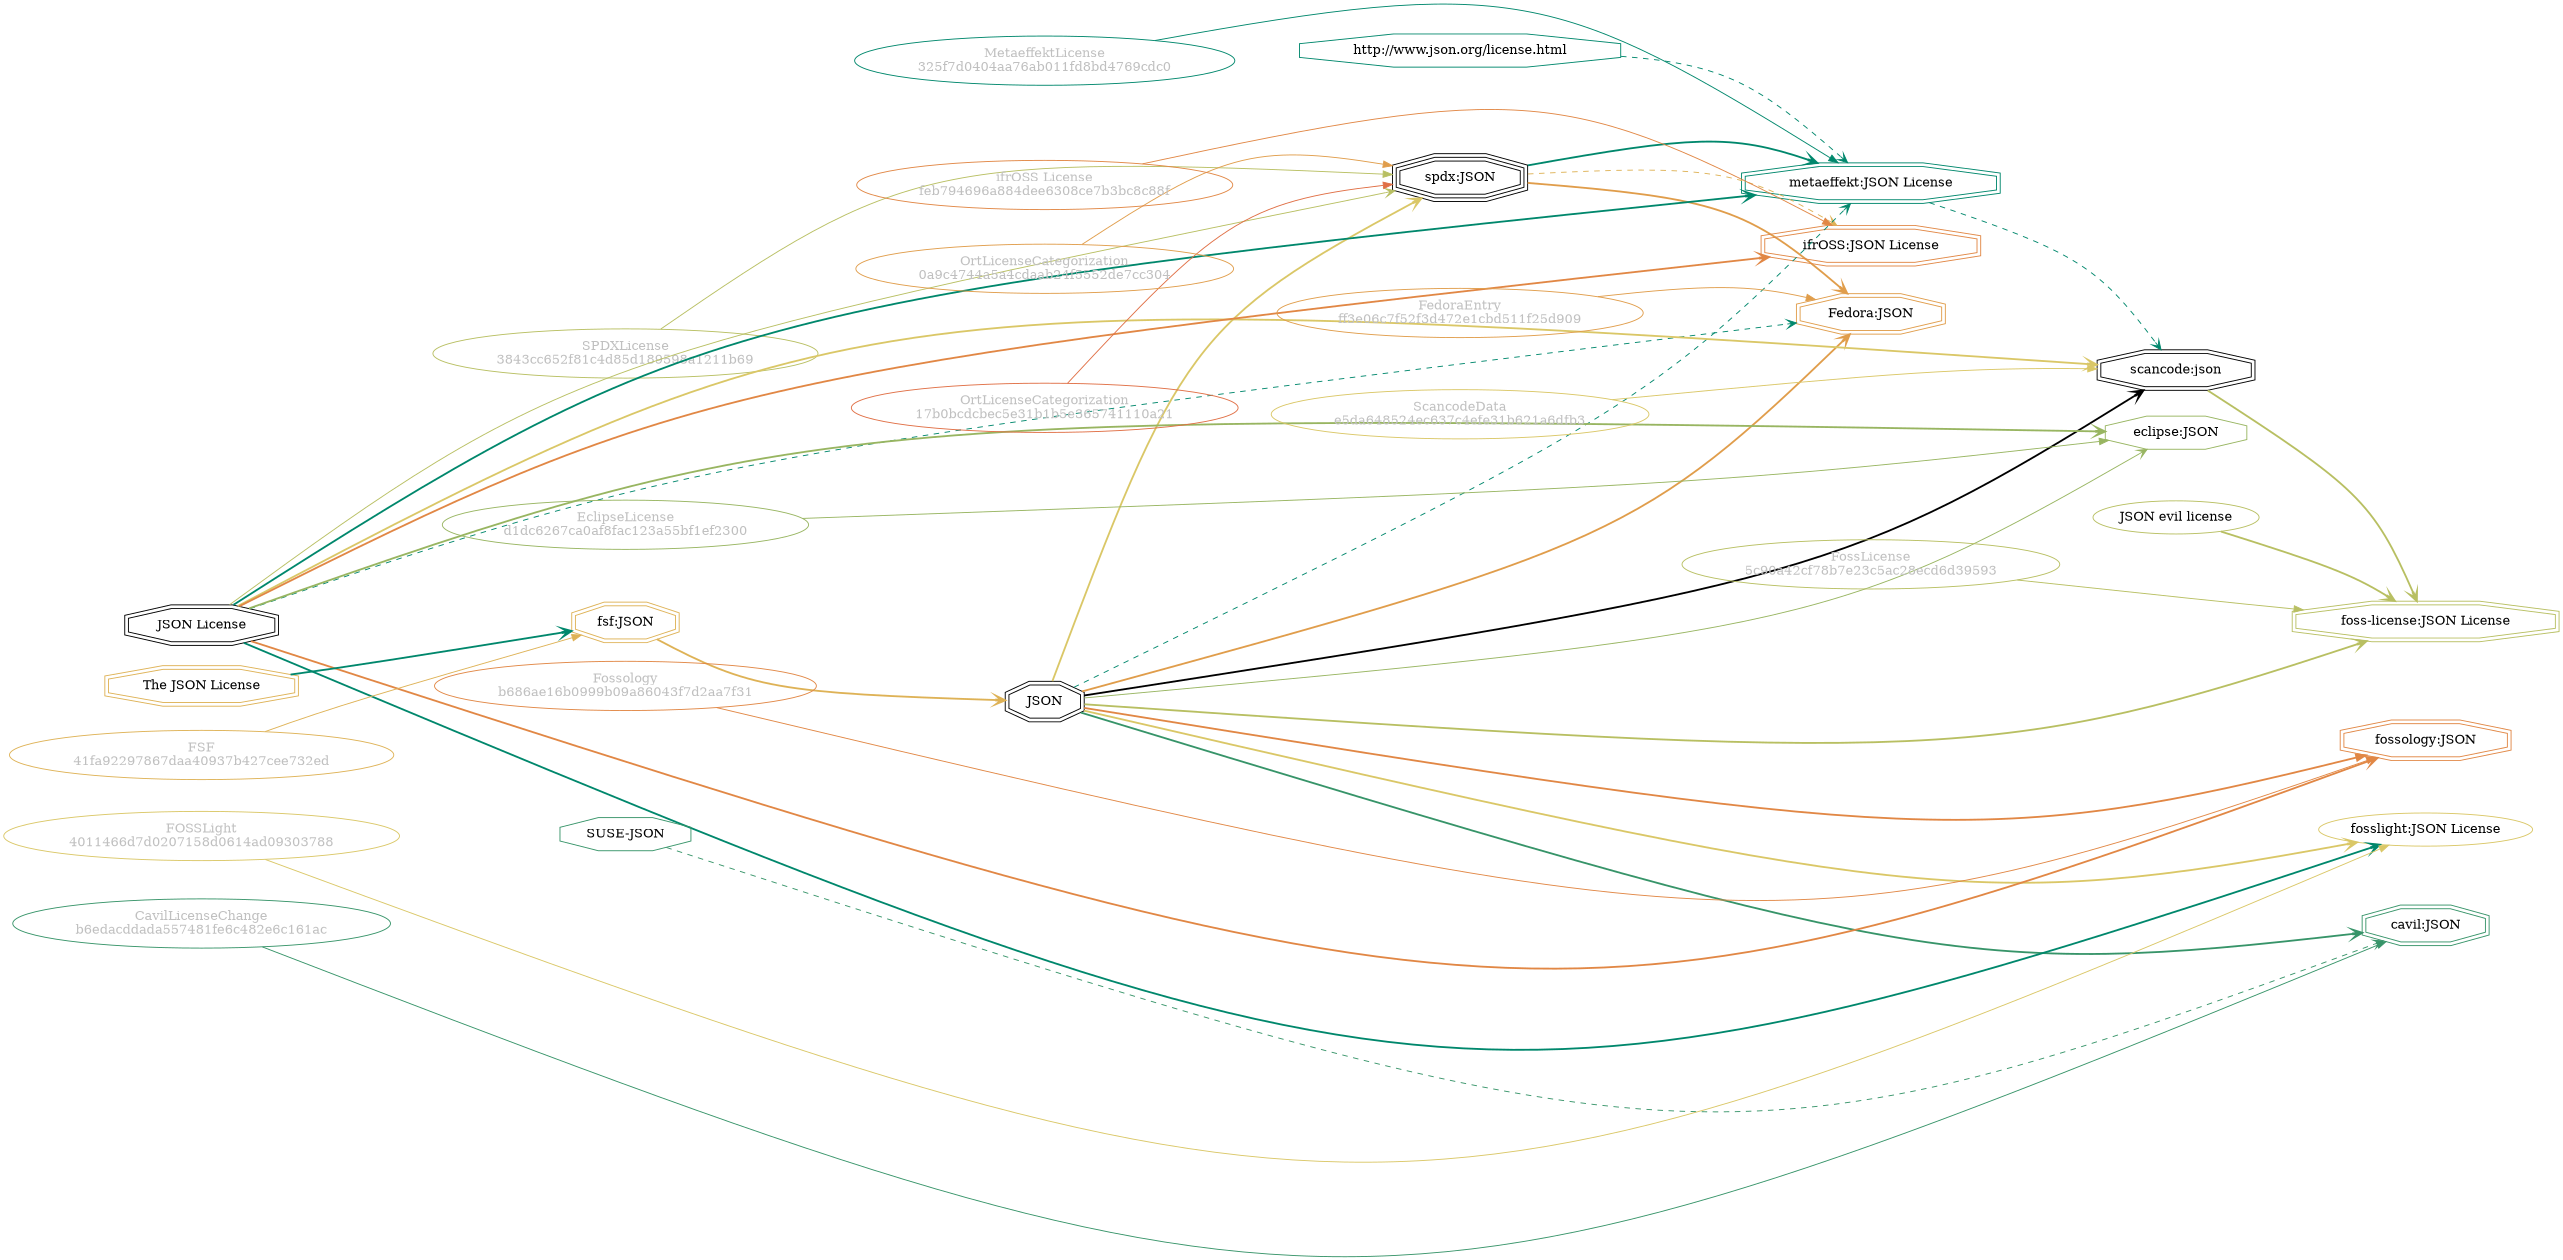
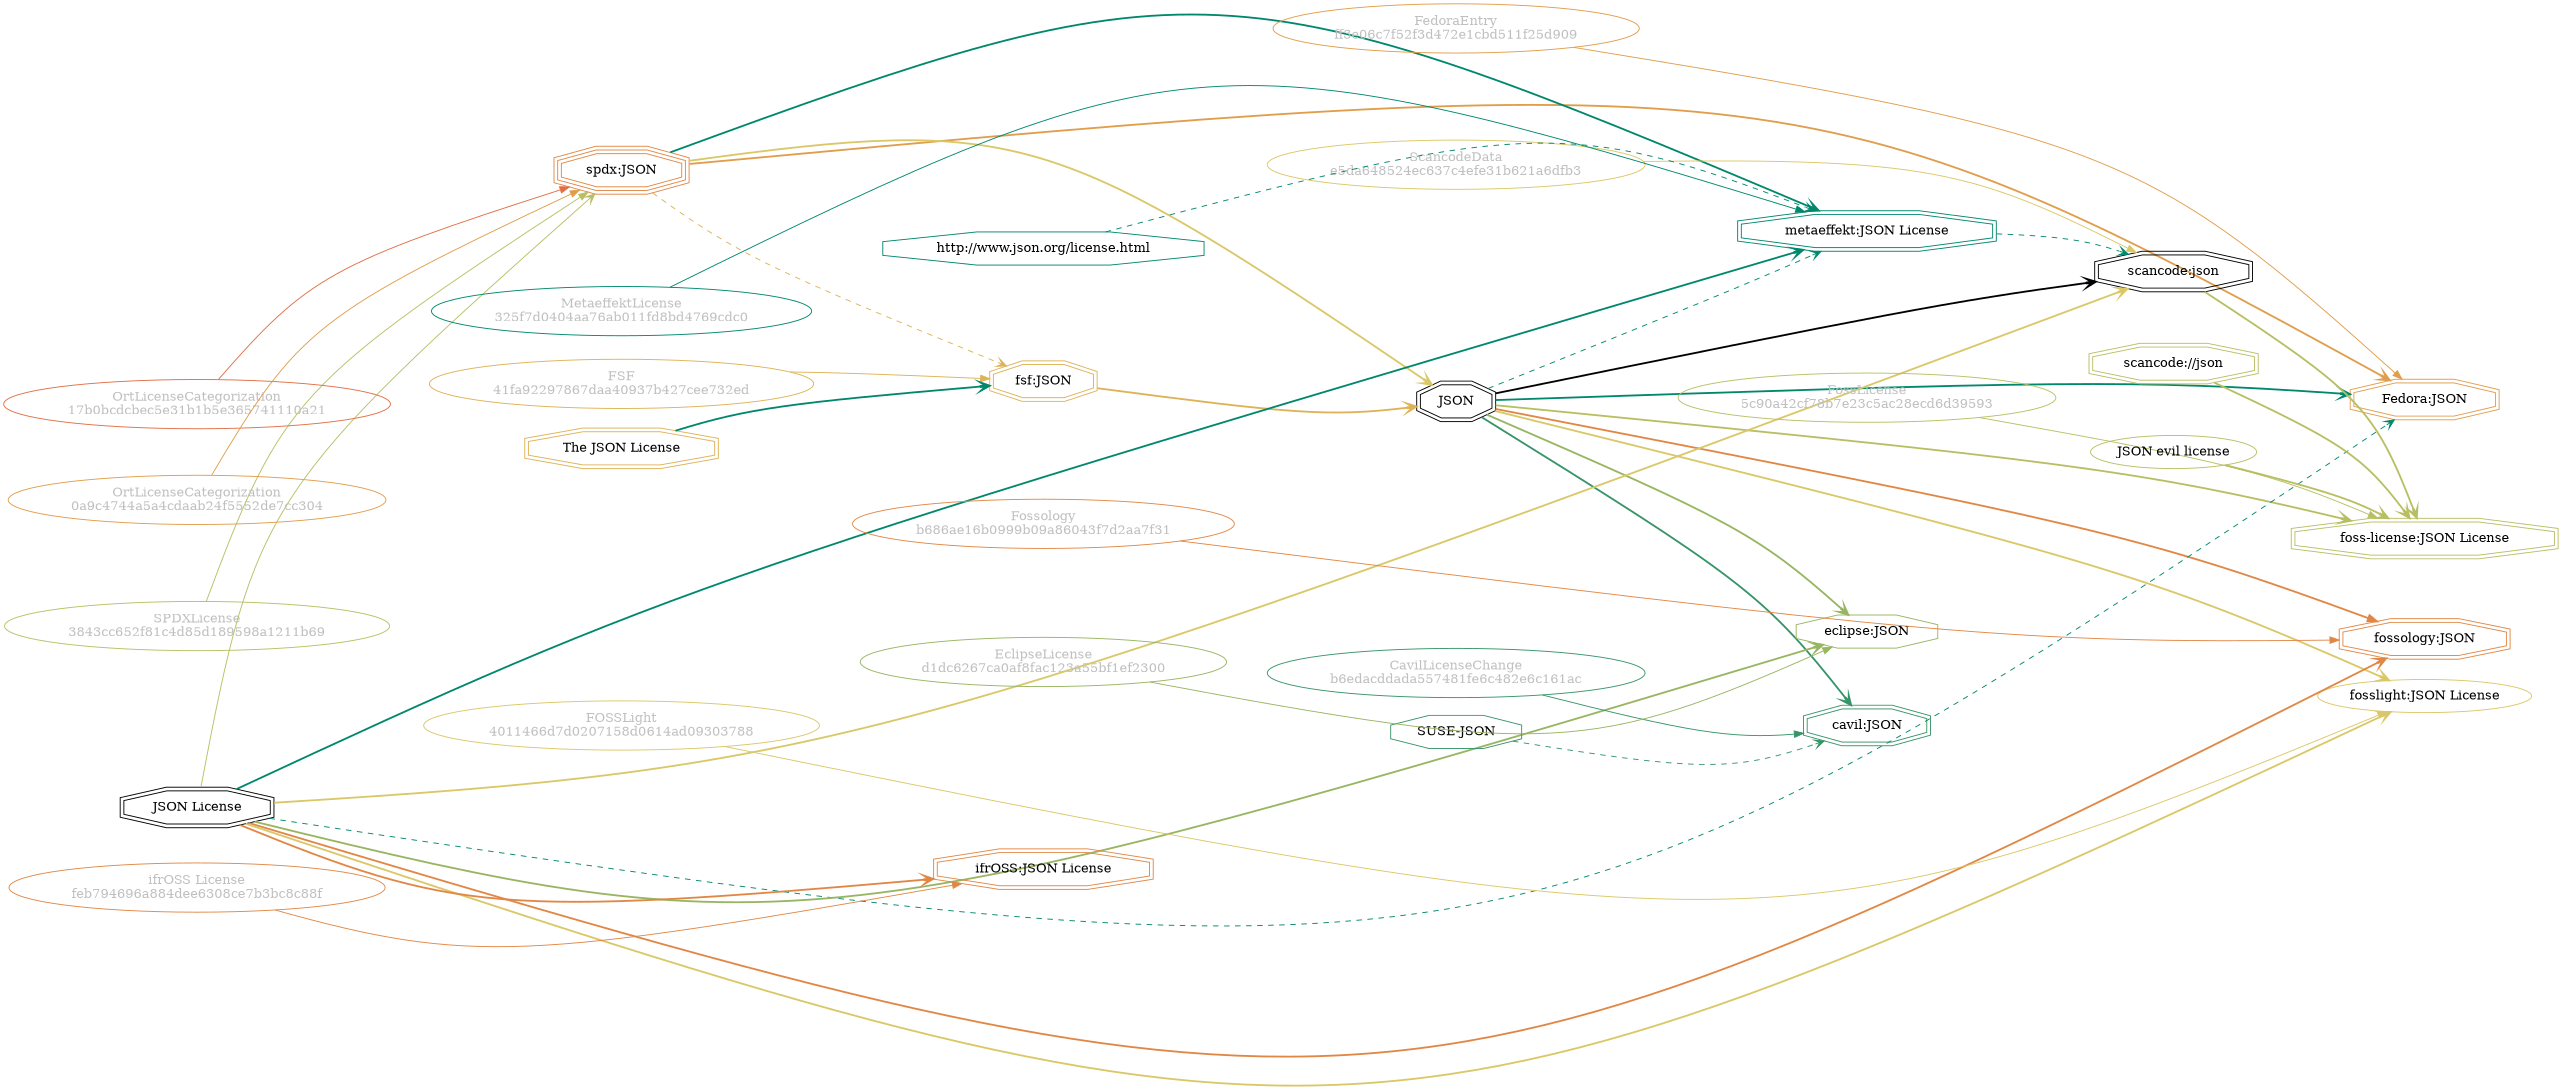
(1683, 171) -> (820, 288)
(1460, 178) -> (622, 170)
none -> (2174, 364)
(1491, 572) -> (1918, 387)
(1629, 641) -> (1673, 497)
(1288, 1022) -> (1331, 1084)
